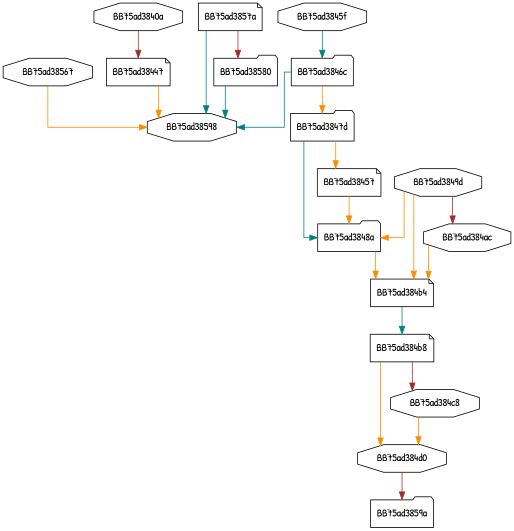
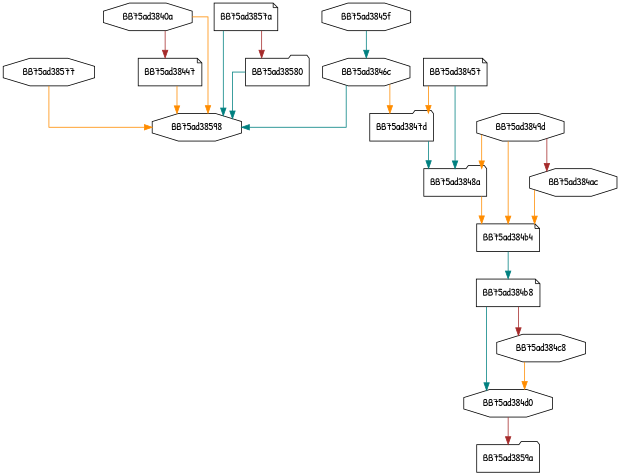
none -> (208, 53)
(48, 72) -> (49, 72)
(322, 72) -> (366, 72)
(336, 151) -> (428, 96)
(349, 206) -> (455, 123)
(380, 400) -> (487, 345)
